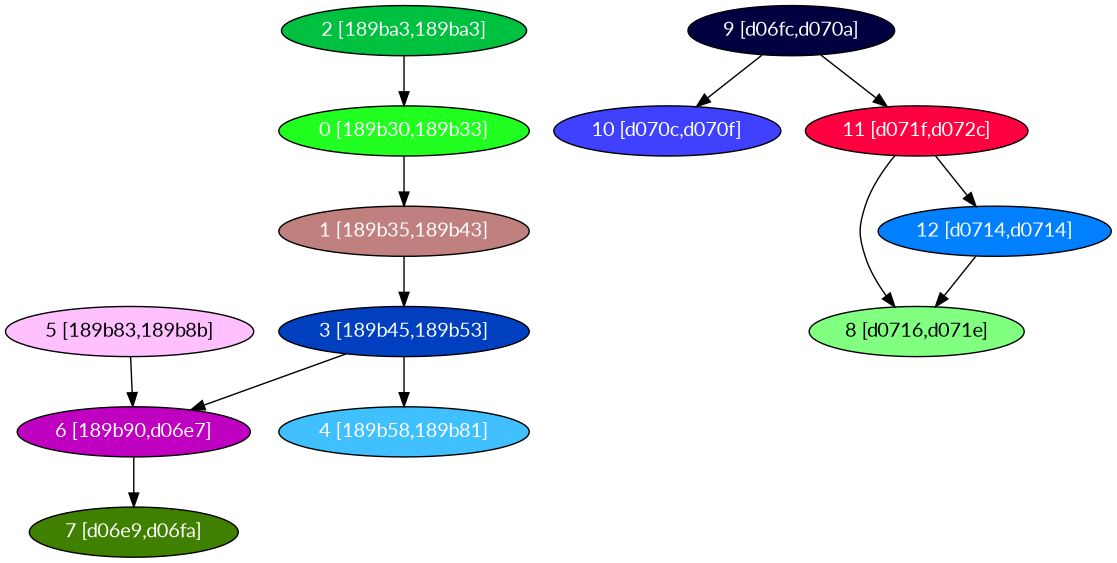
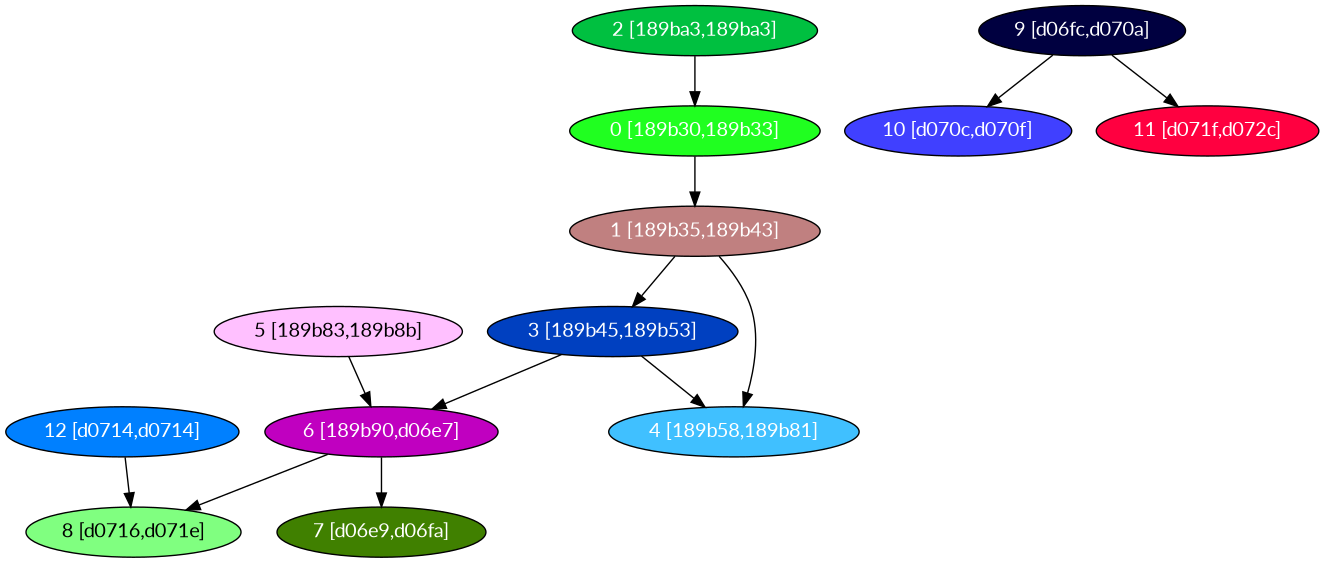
(951, 176) -> none
(861, 224) -> (263, 480)
none -> (754, 320)
